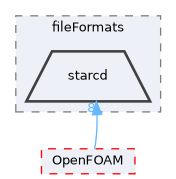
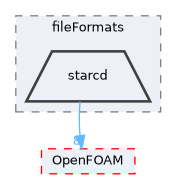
(97, 132) -> (79, 120)
